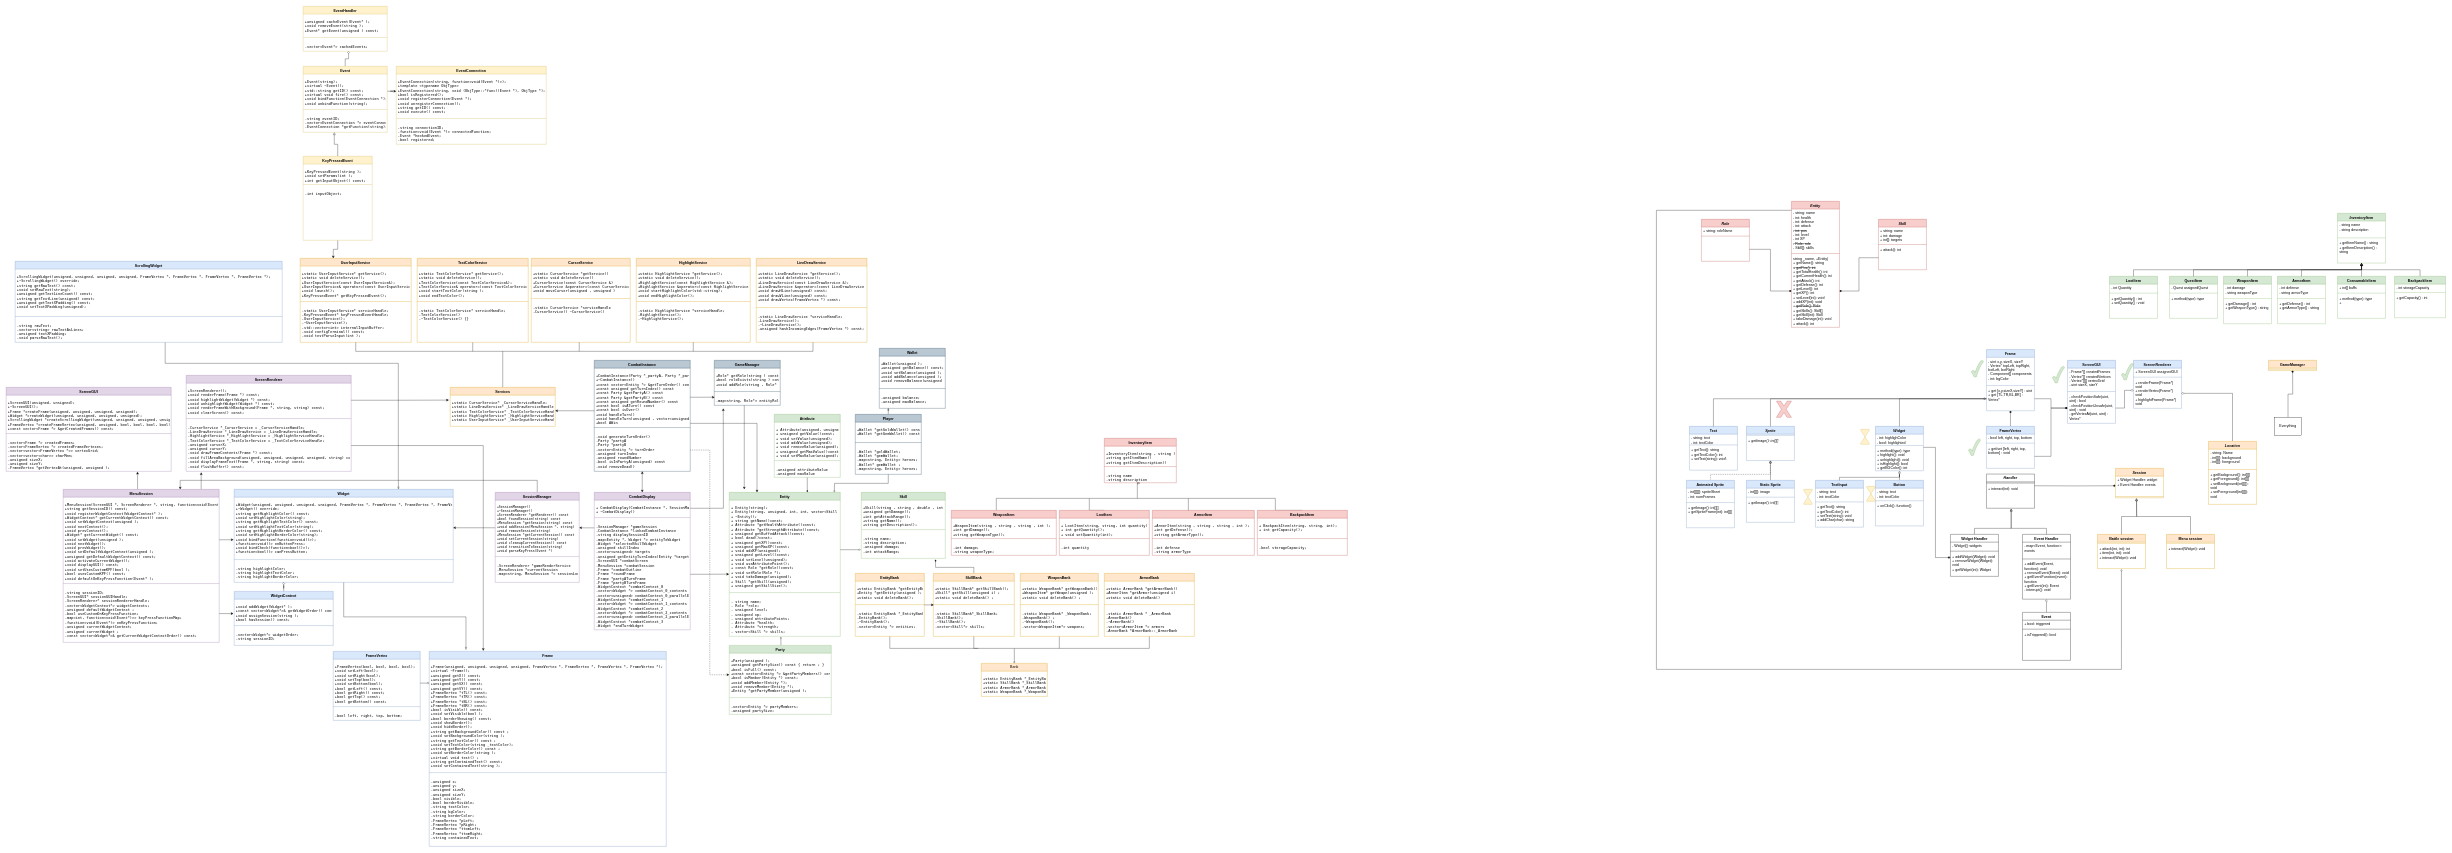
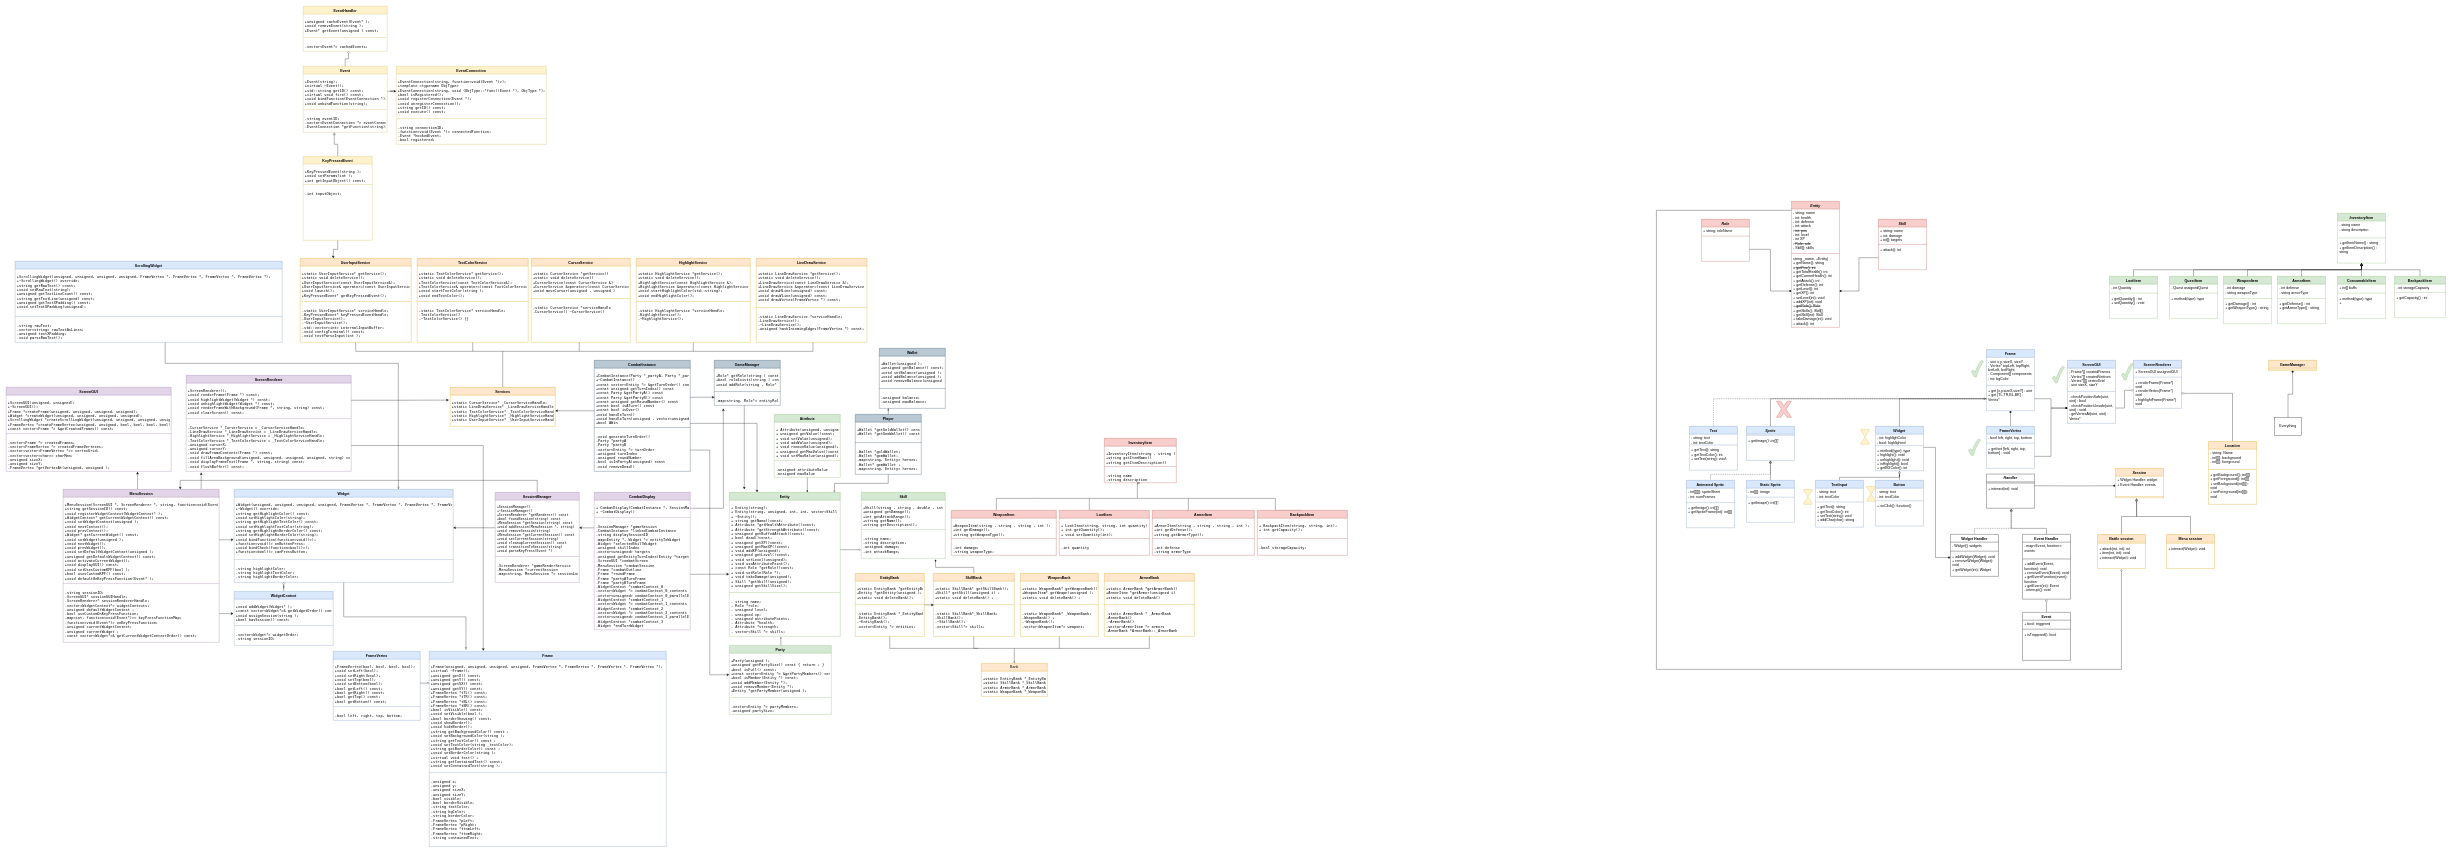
(1727, 399) -> (1727, 399)
(642, 474) -> none
(1987, 528) -> (1987, 528)
(710, 562) -> (710, 562)
